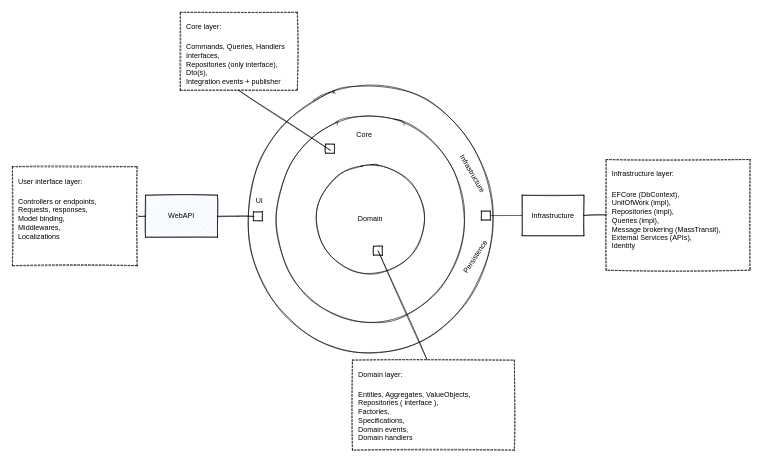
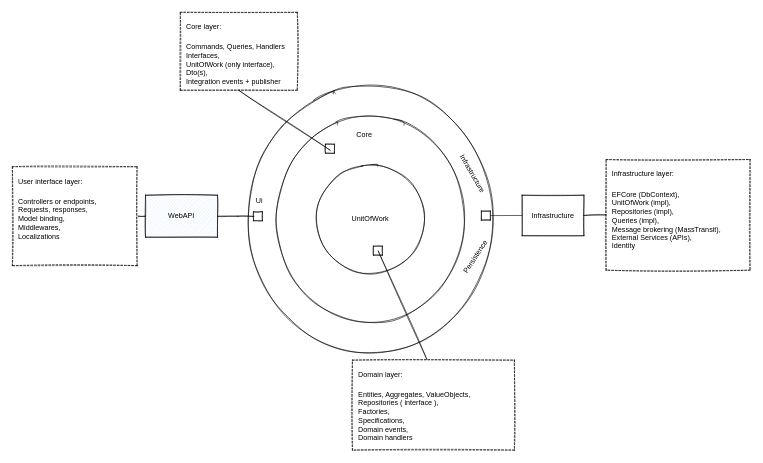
(241, 37) -> (241, 37)
(371, 219) -> (371, 219)
